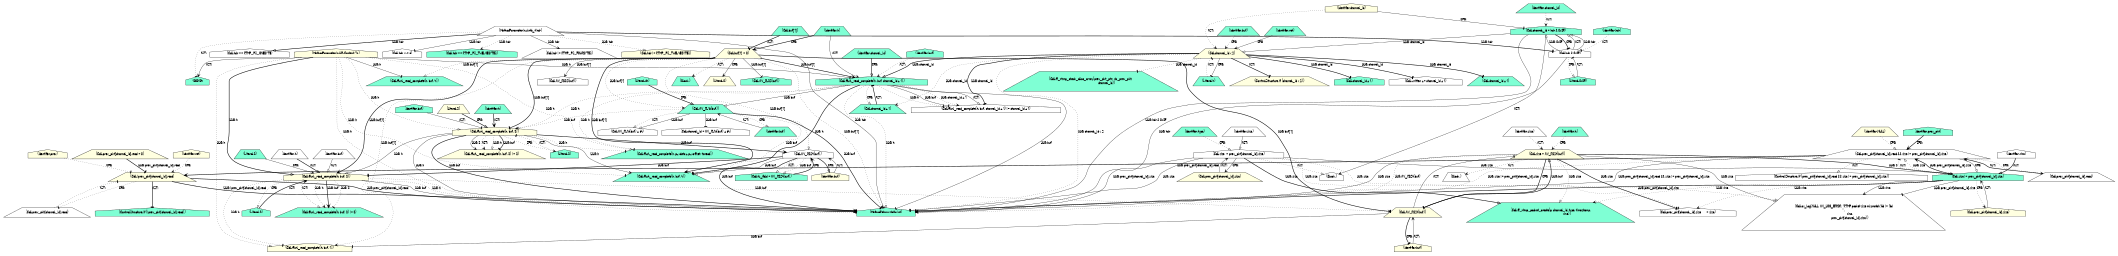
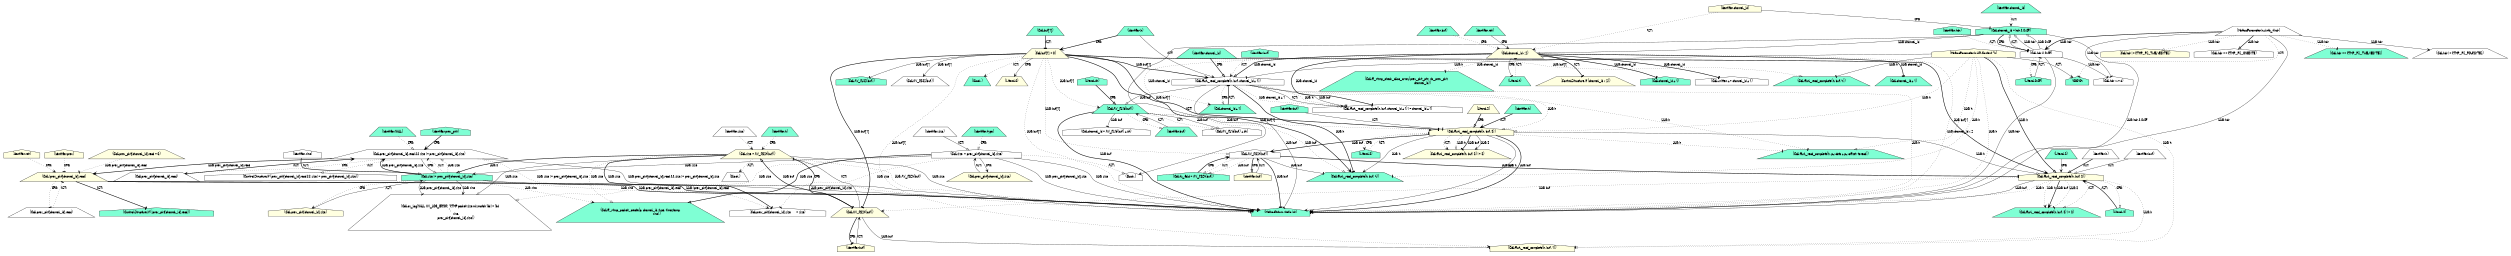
(1055, 36) -> (2134, 34)
(497, 42) -> (2308, 42)
(472, 54) -> (2356, 54)
none -> (2085, 65)
(563, 81) -> (920, 81)
(872, 81) -> (1228, 81)
(1875, 132) -> (393, 132)
(136, 165) -> (101, 165)
(1455, 191) -> (848, 191)
